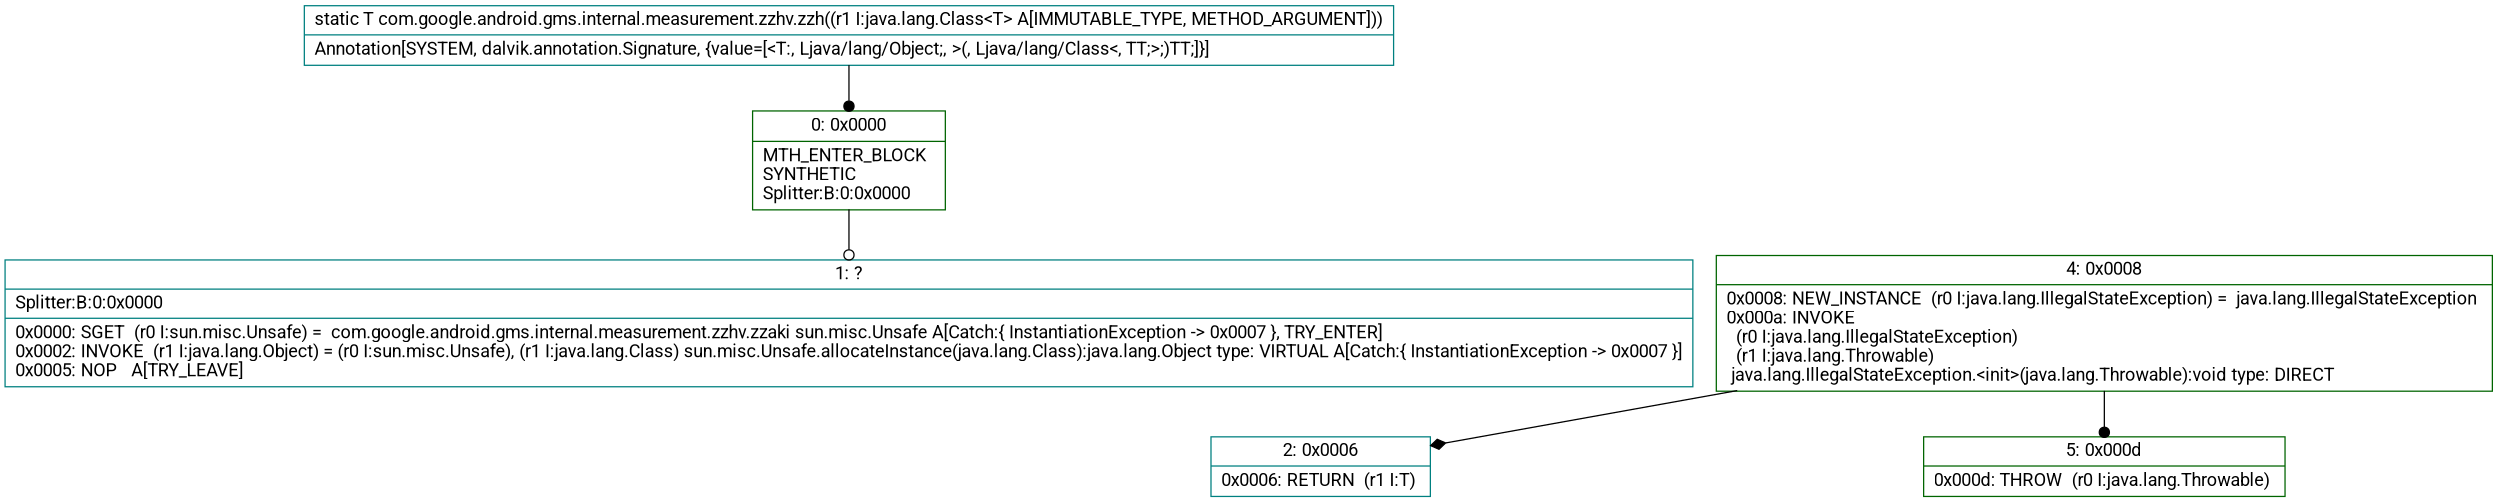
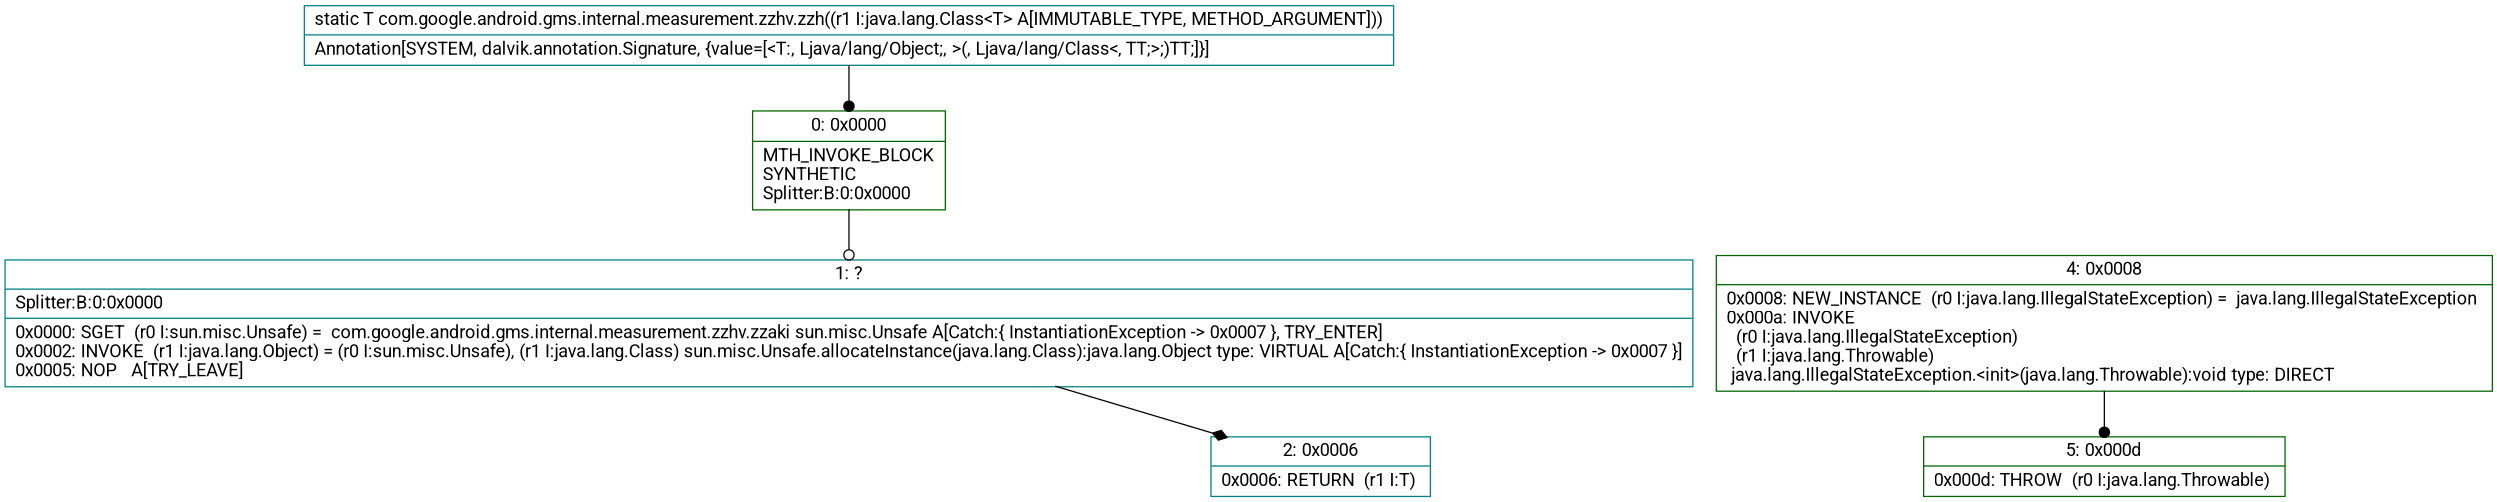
(845, 156) -> (849, 156)
(1591, 417) -> (1134, 410)
